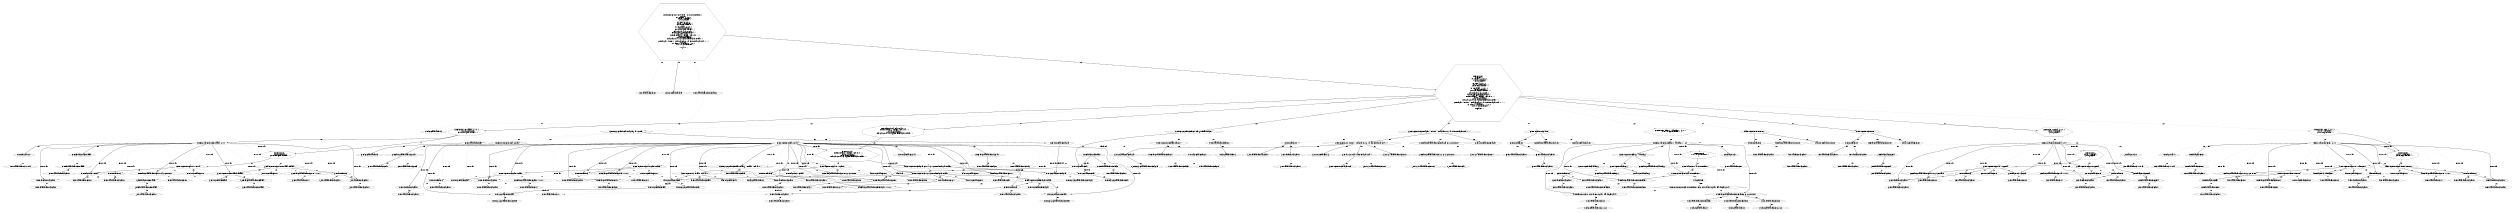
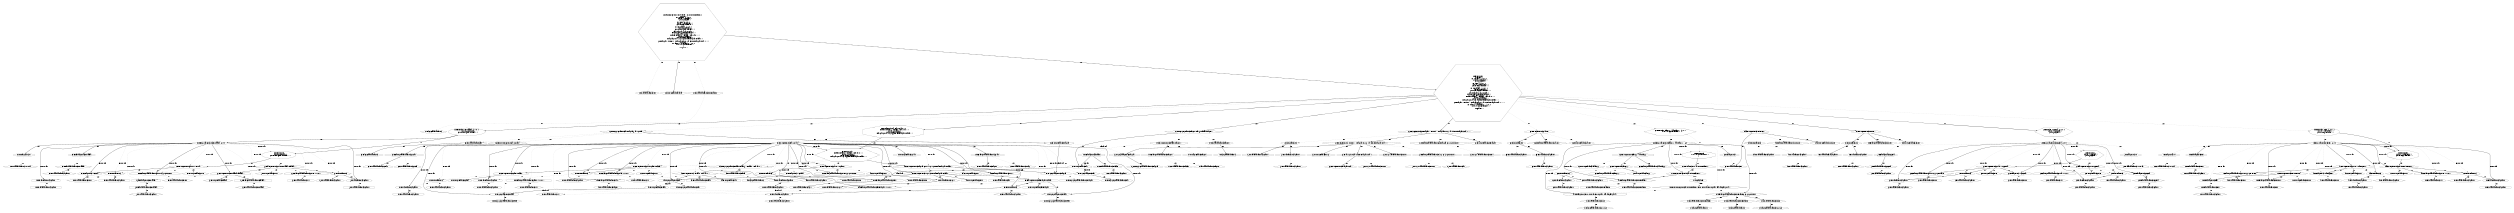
(1755, 137) -> (1741, 148)
(1873, 137) -> (1873, 137)
(521, 146) -> (637, 144)
